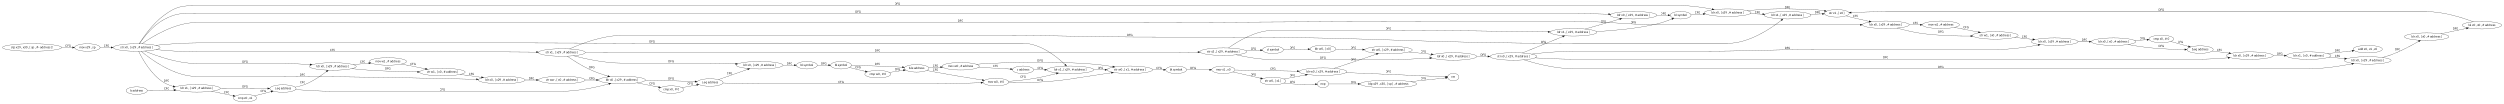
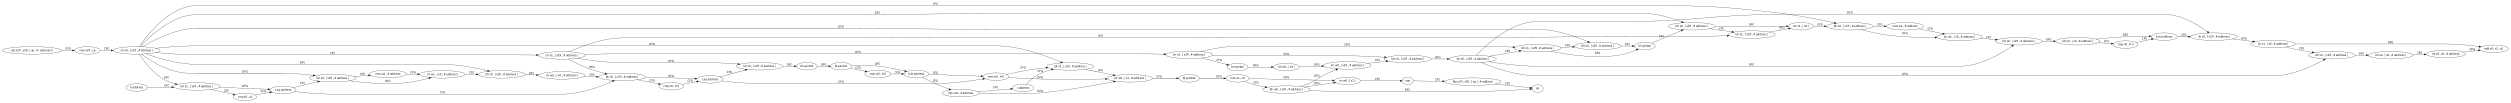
(2163, 12) -> (2471, 51)
(1295, 77) -> (1319, 85)
